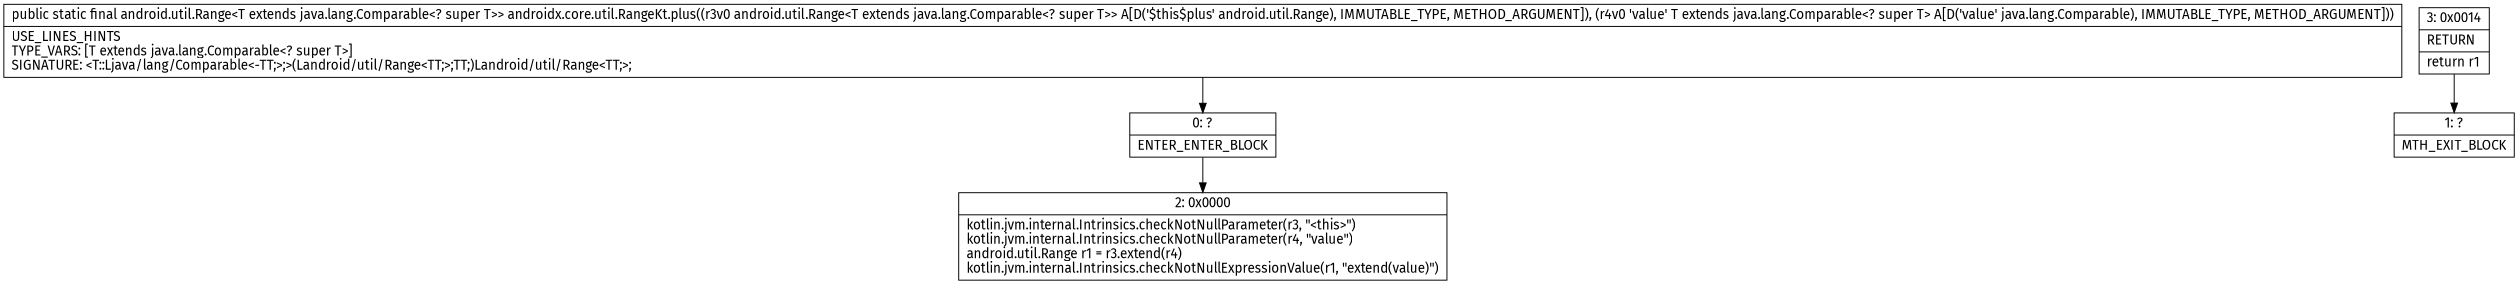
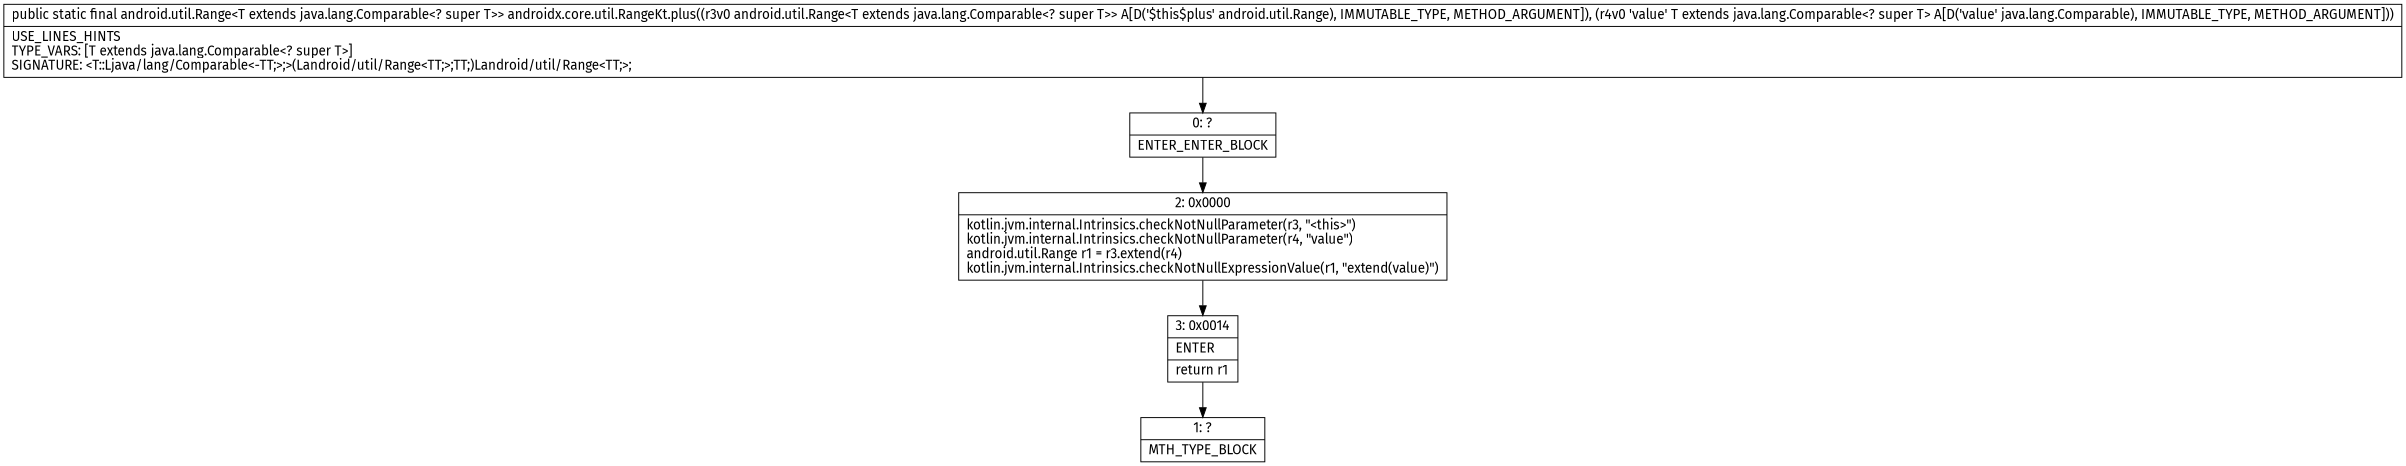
(2451, 40) -> (1195, 348)
(2454, 146) -> (1203, 450)
none -> (1203, 293)
